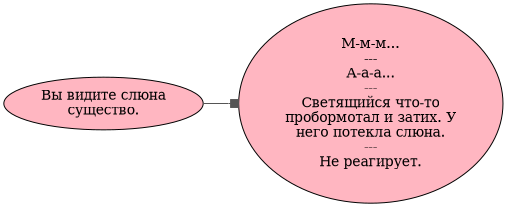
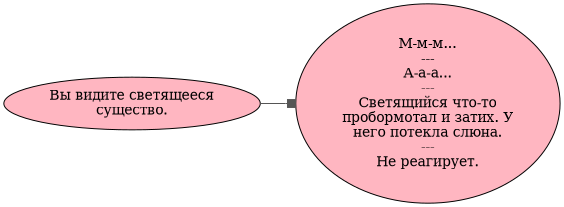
(104, 104) -> (132, 104)
